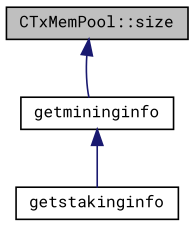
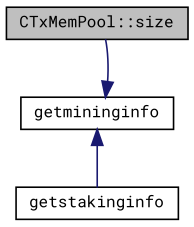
(87, 77) -> (108, 60)
